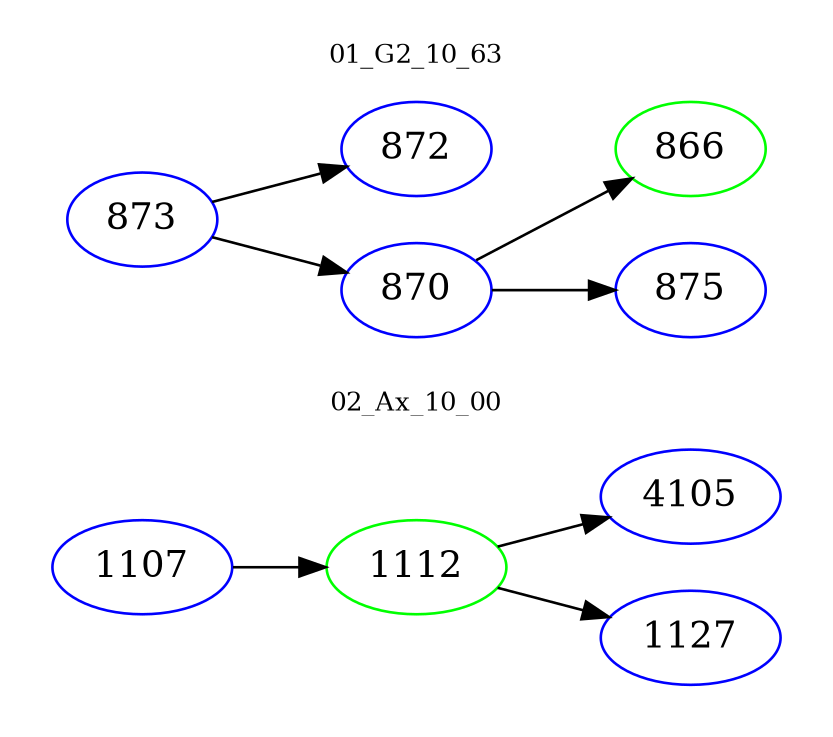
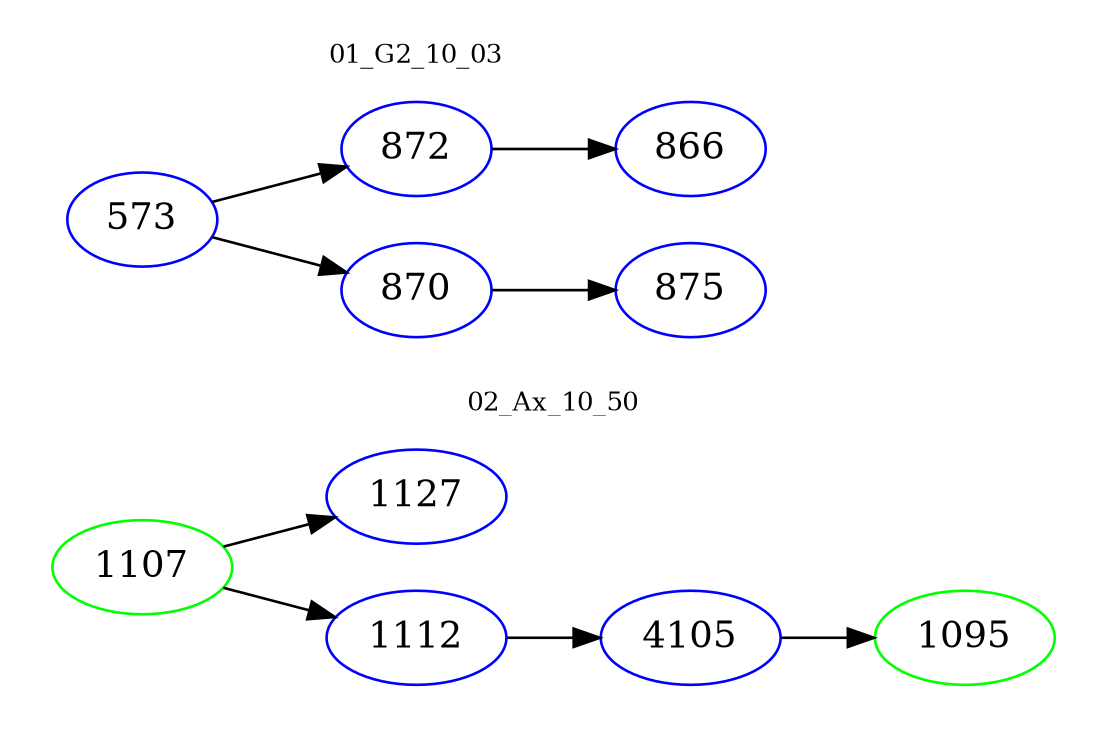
(416, 56) -> (416, 56)
(691, 149) -> (691, 149)
(142, 220) -> (142, 220)
(542, 226) -> (540, 149)
(416, 404) -> (554, 404)
(142, 567) -> (142, 567)
(416, 567) -> (416, 638)
(541, 599) -> (266, 535)
none -> (965, 638)
